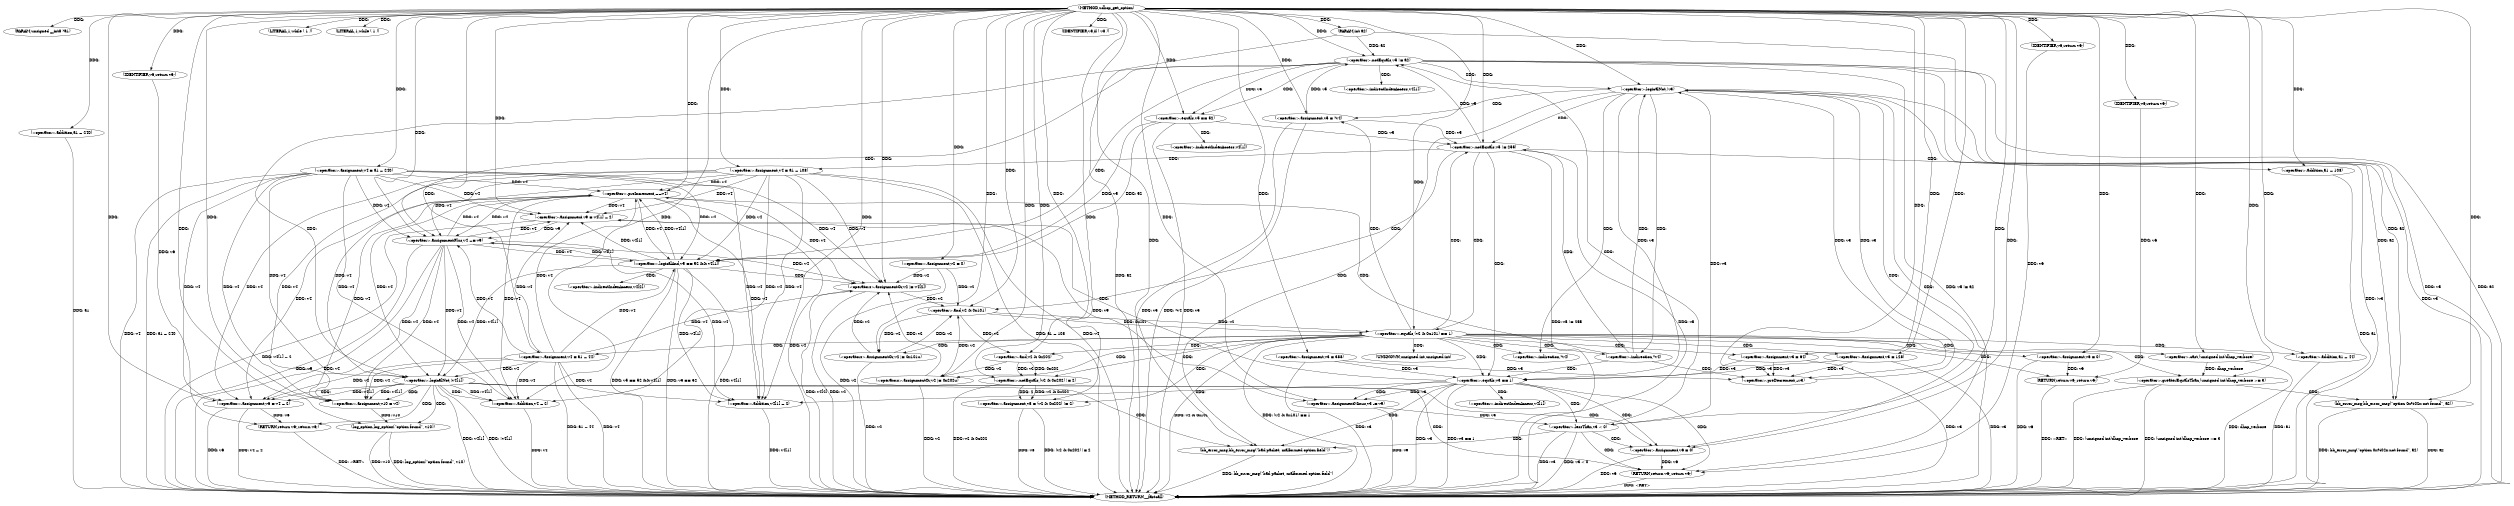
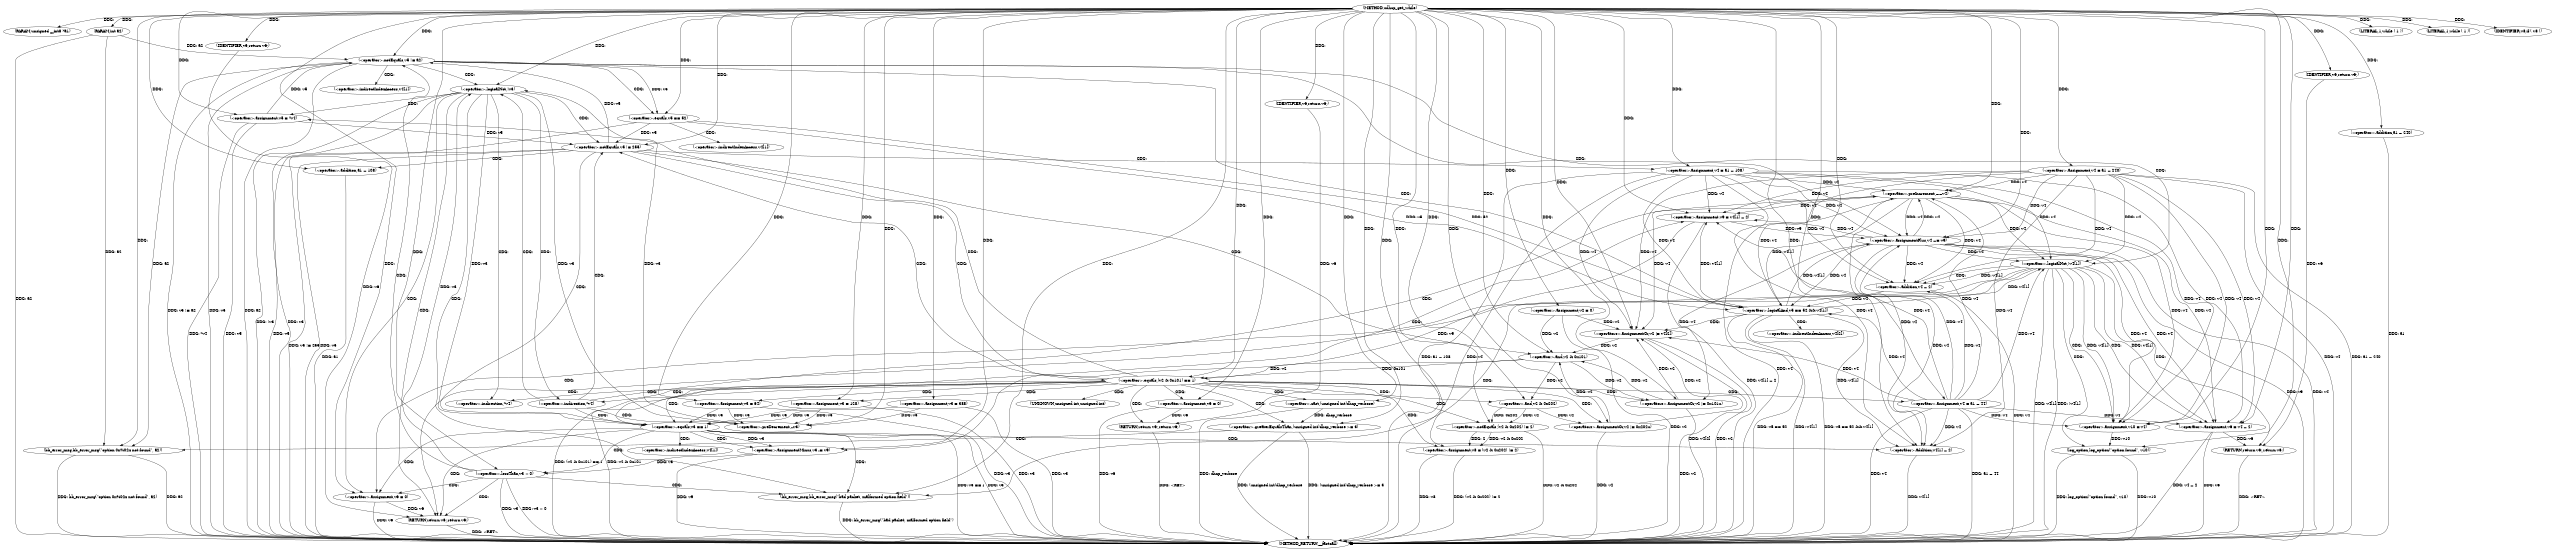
(1106, 8) -> (1390, 8)
(646, 232) -> (1847, 299)
(677, 254) -> (1731, 294)
(2326, 357) -> none
